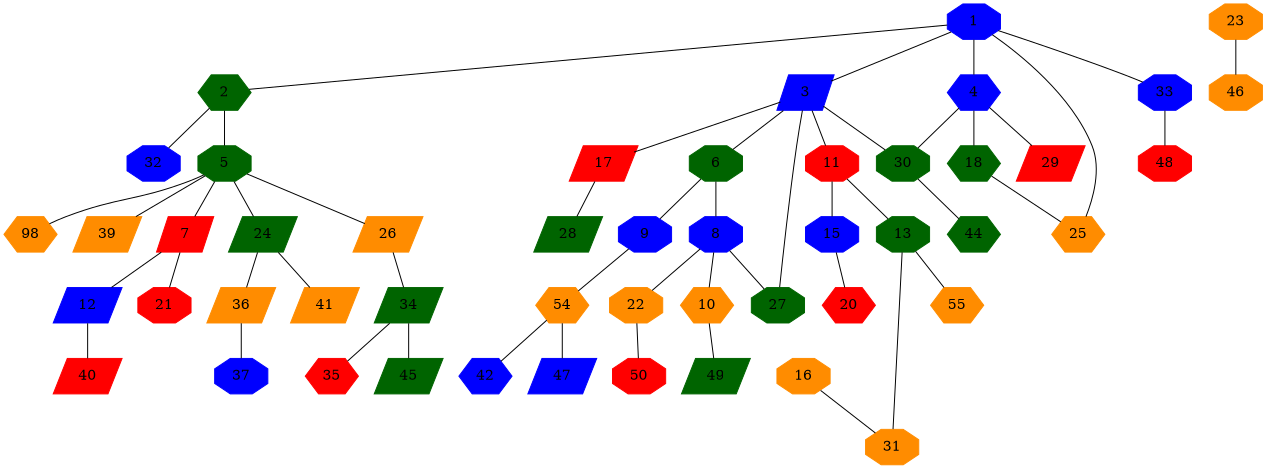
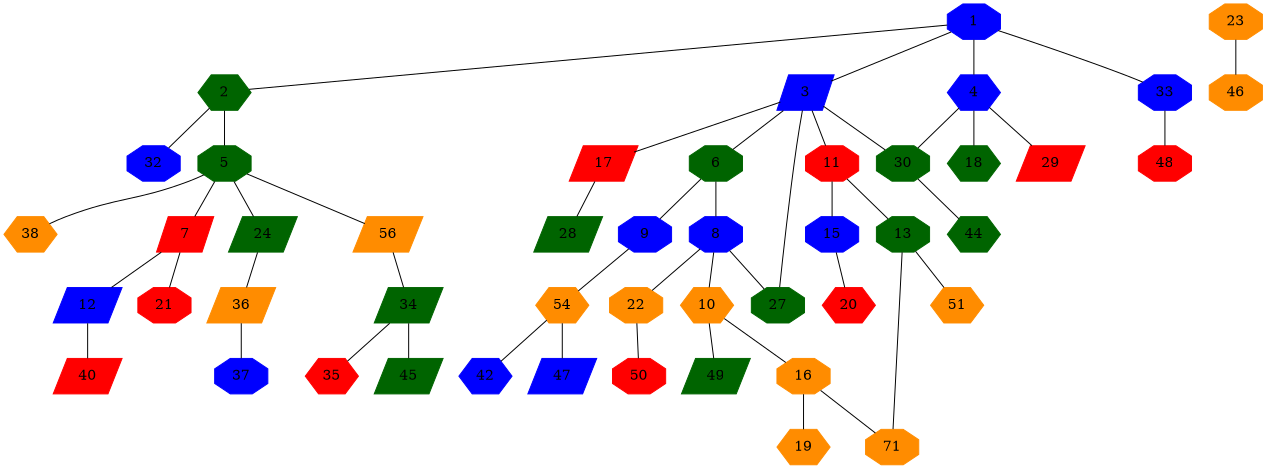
(31, 234) -> (31, 234)
(107, 234) -> none
(388, 234) -> (388, 234)
(1078, 234) -> none
(325, 305) -> none
(957, 305) -> (957, 305)
none -> (755, 341)
none -> (804, 447)
(892, 447) -> (892, 447)
